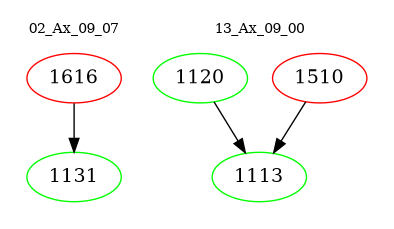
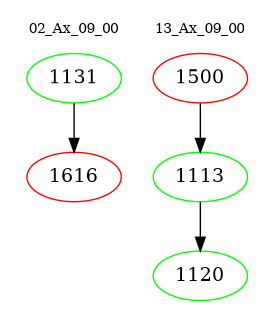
(74, 30) -> (74, 30)
(320, 78) -> (200, 78)
(74, 121) -> (74, 121)
(226, 121) -> (200, 220)
